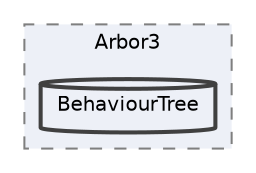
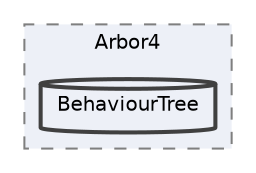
(128, 44) -> (128, 44)
